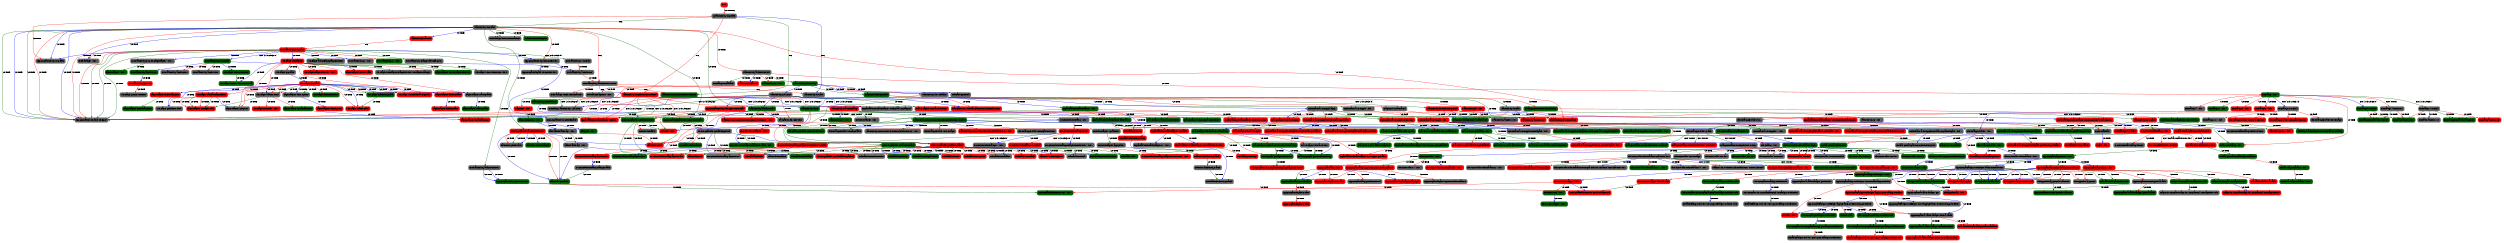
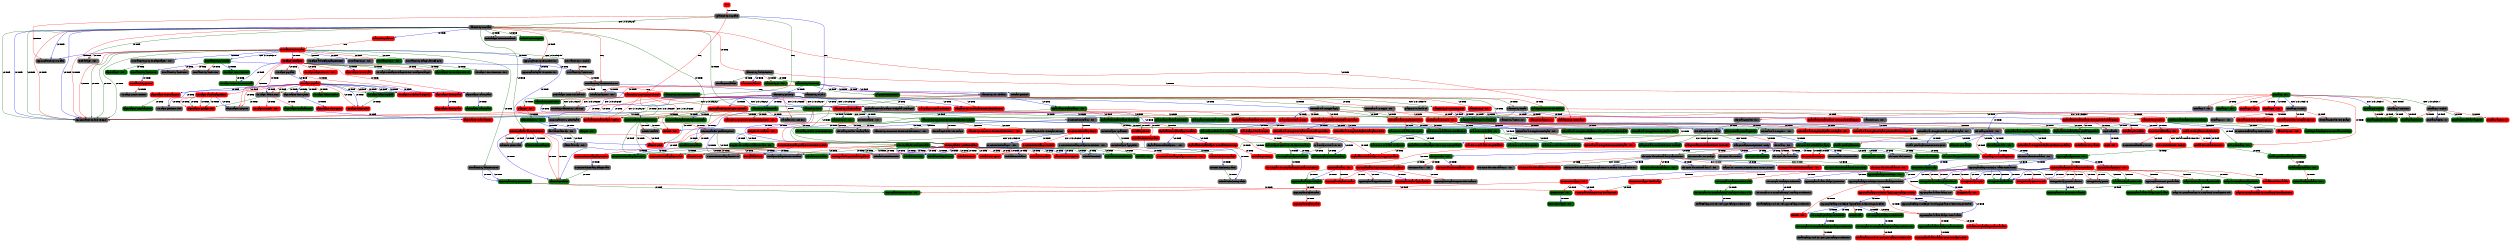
(621, 22) -> (627, 22)
(279, 32) -> (277, 32)
(705, 87) -> (711, 87)
(777, 156) -> (784, 156)
